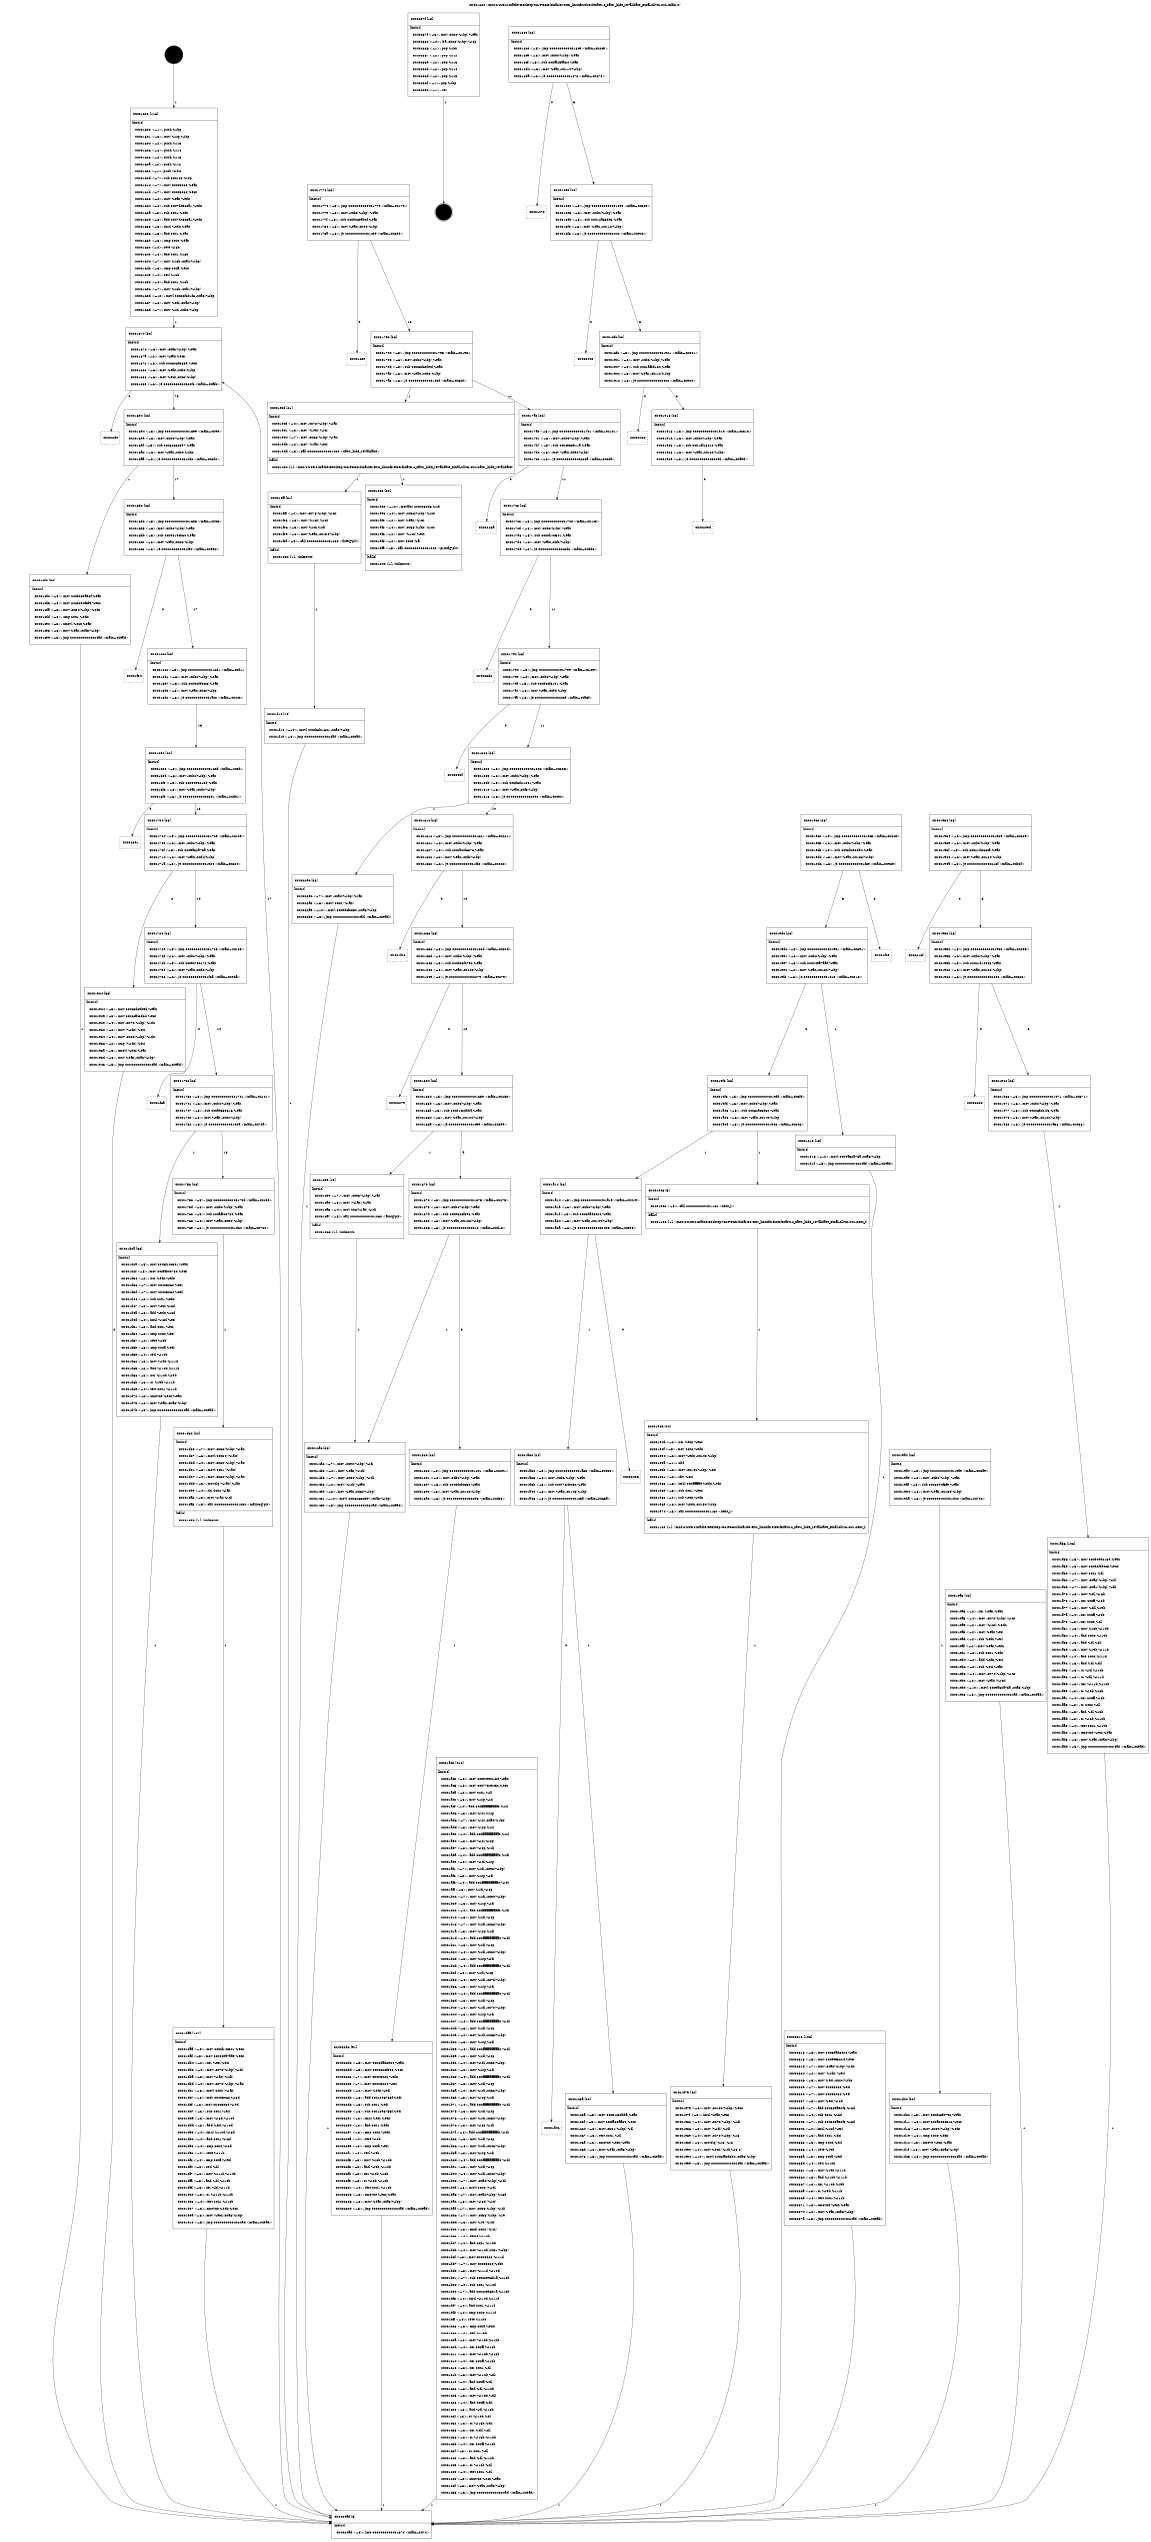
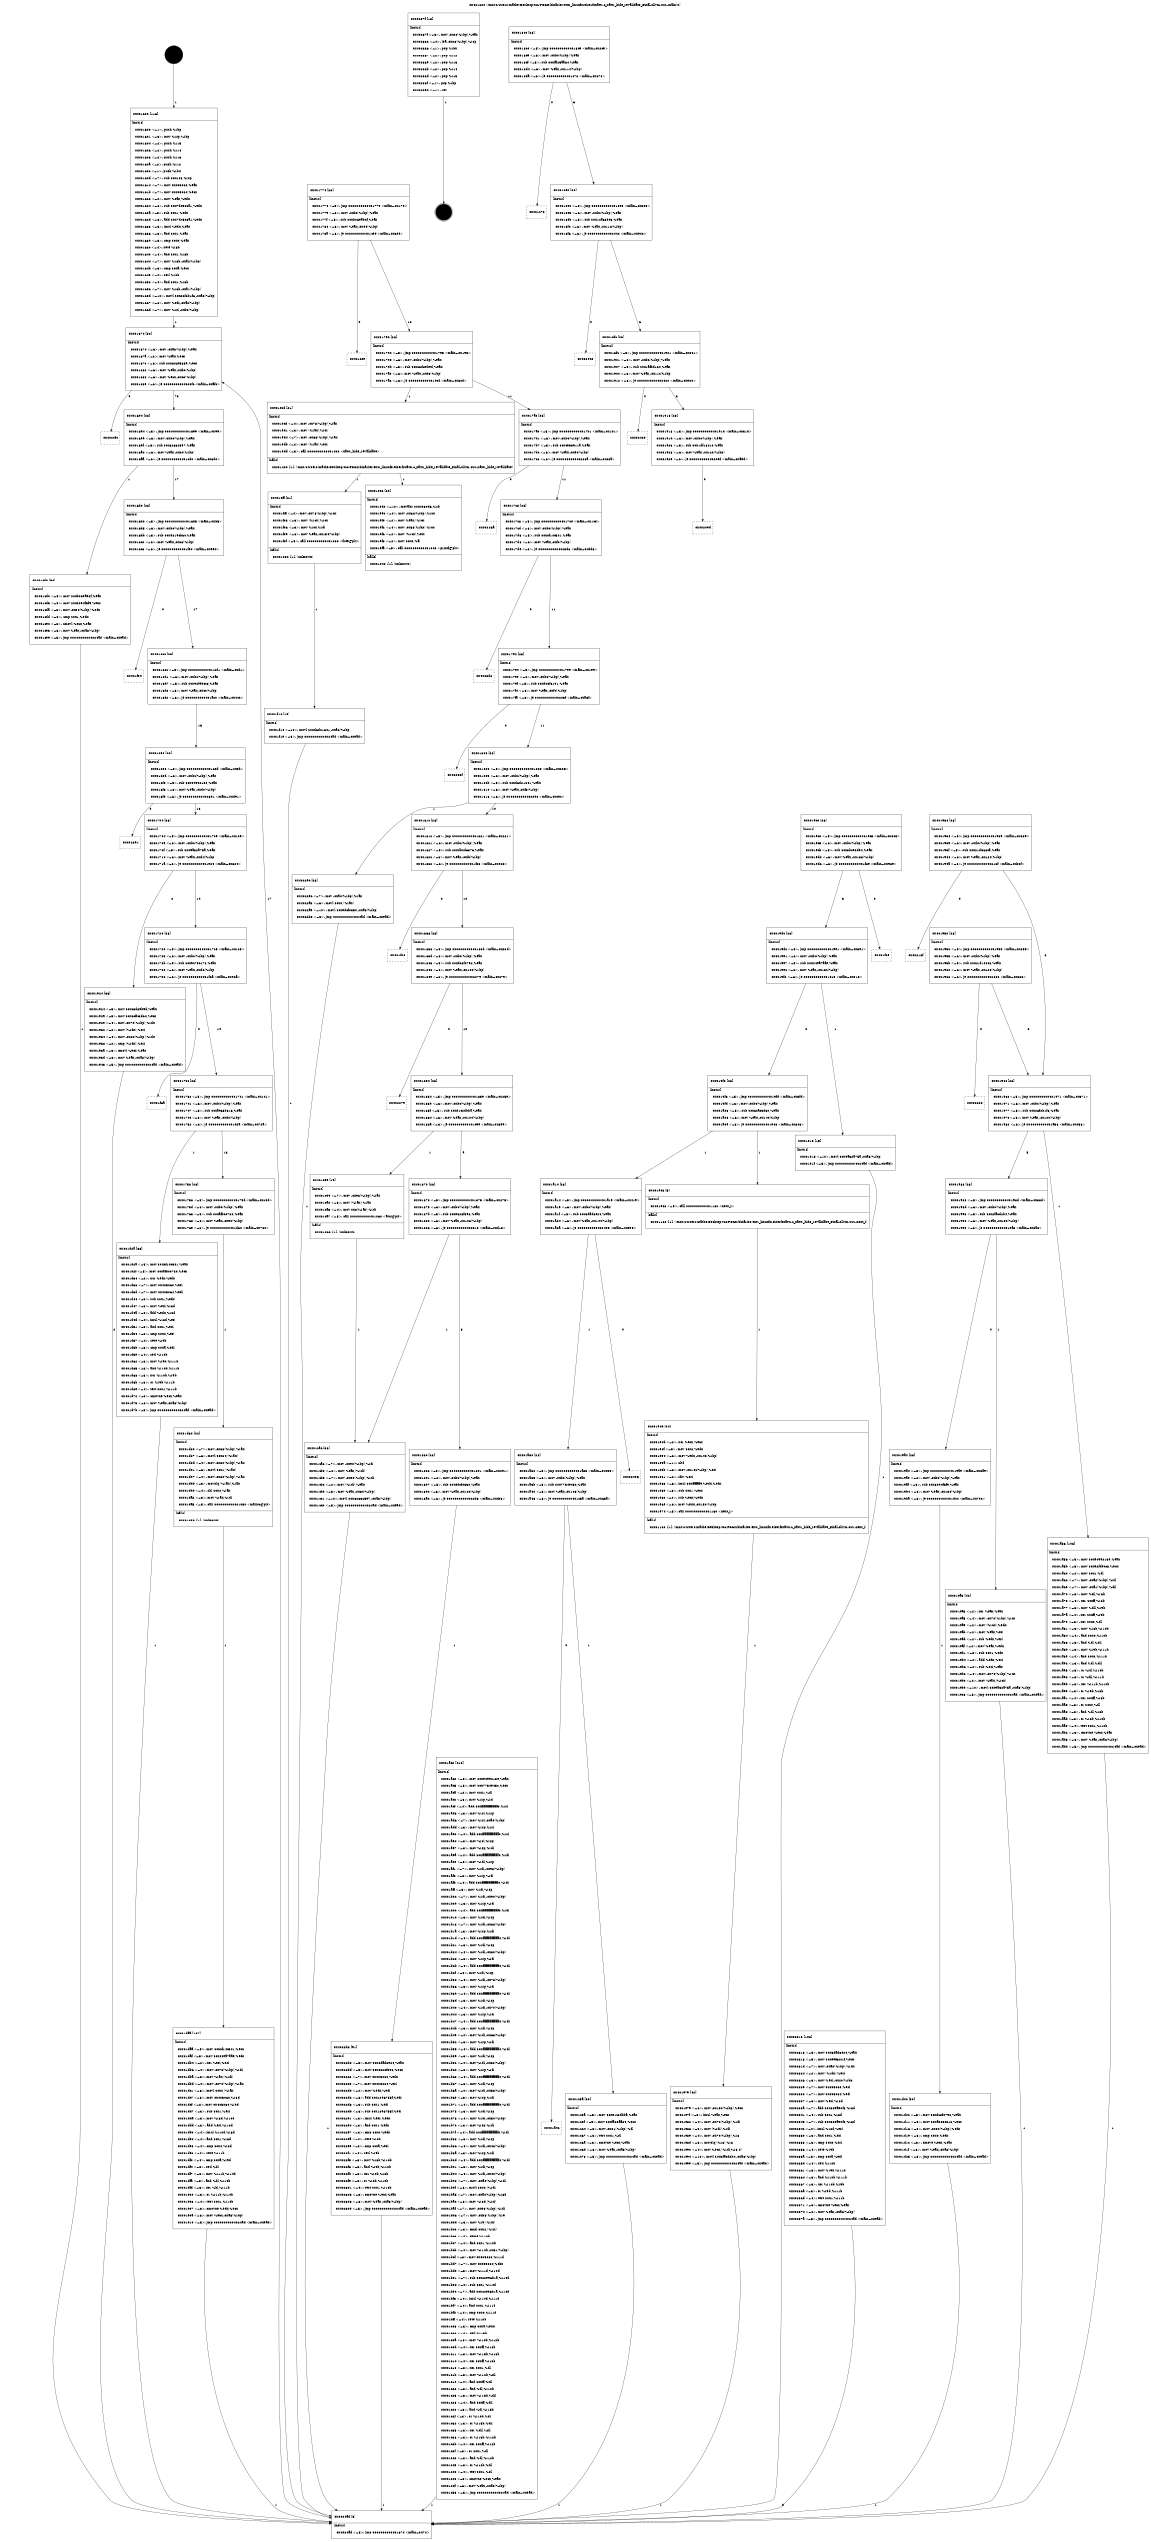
(980, 898) -> (1042, 967)
none -> (997, 1206)
(783, 2505) -> (783, 2505)
